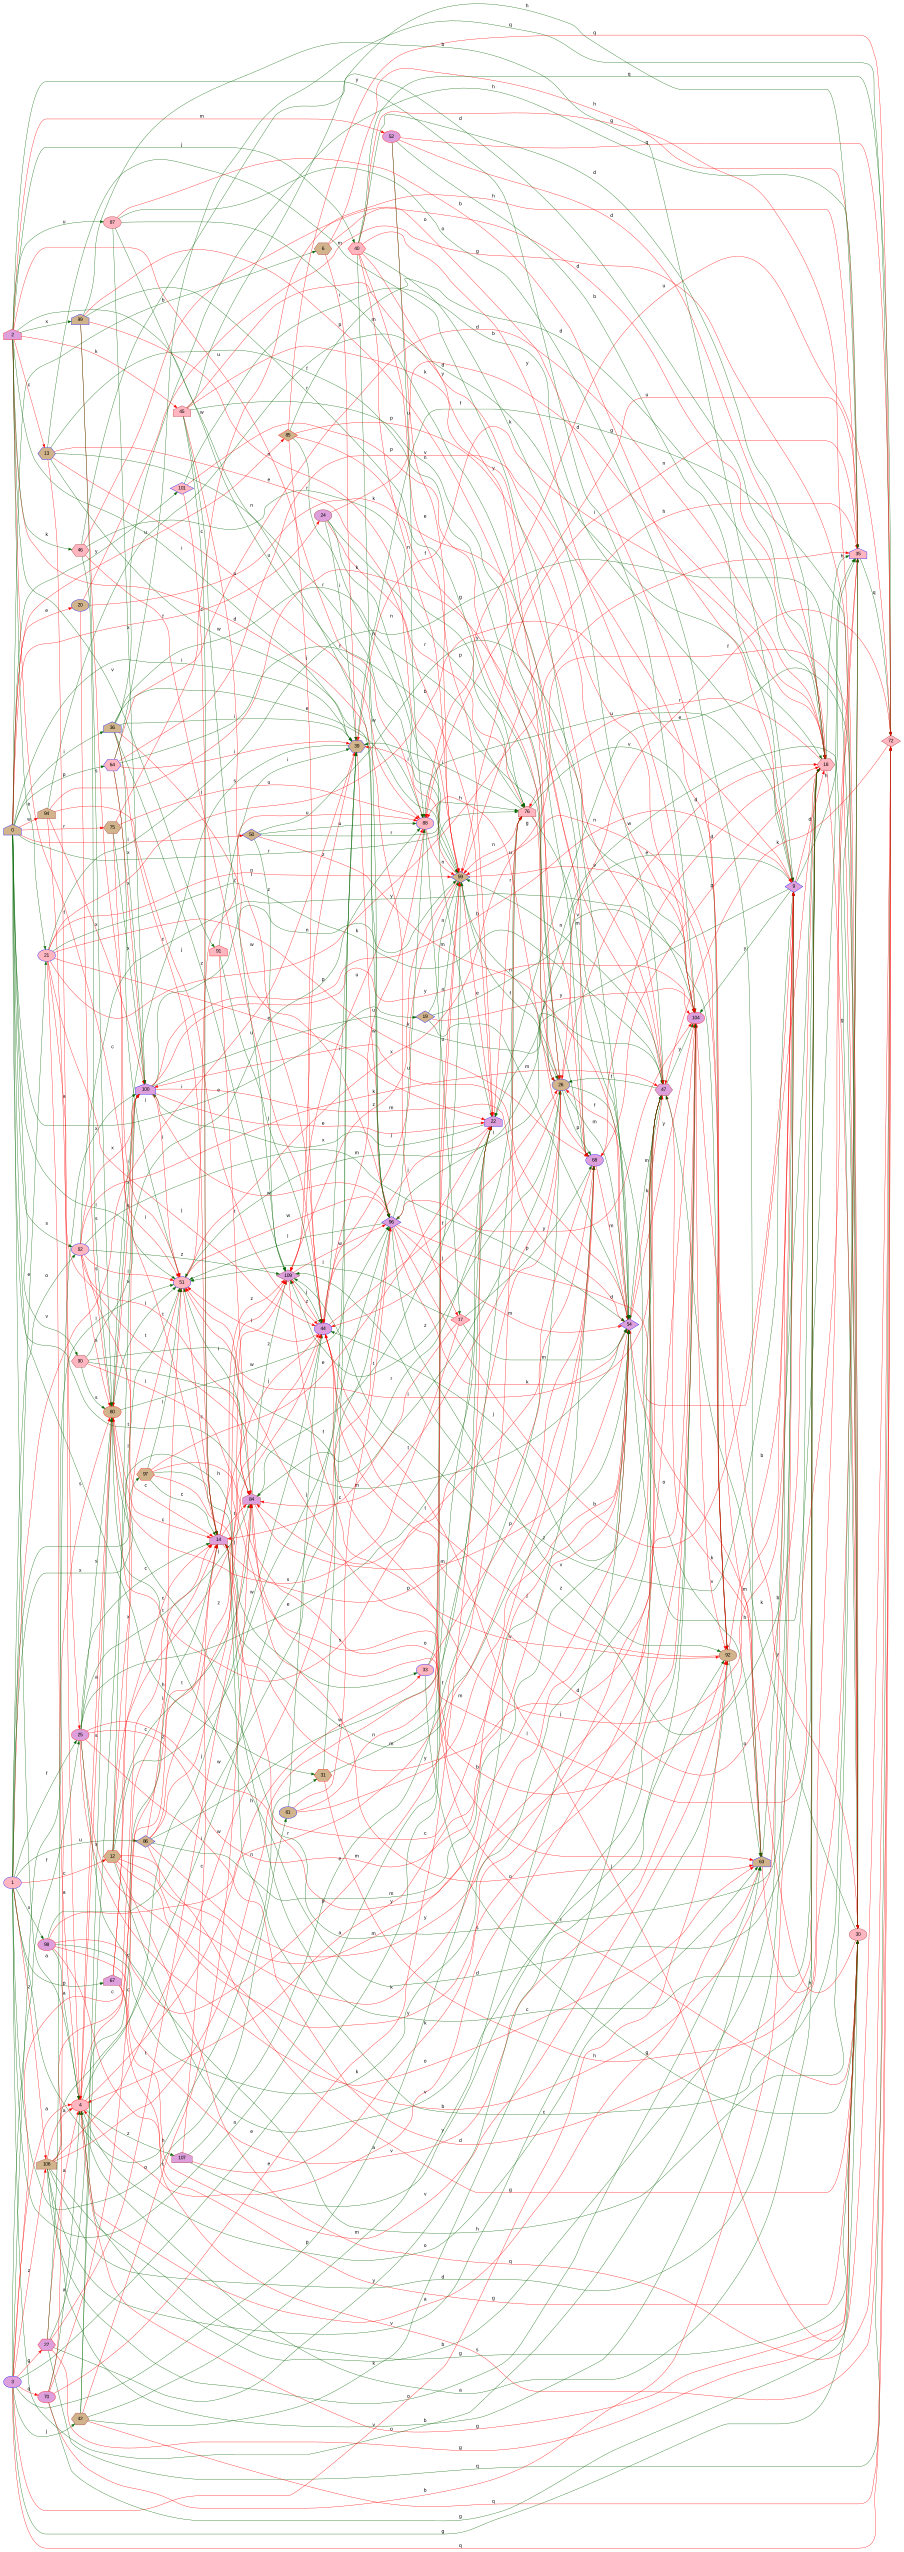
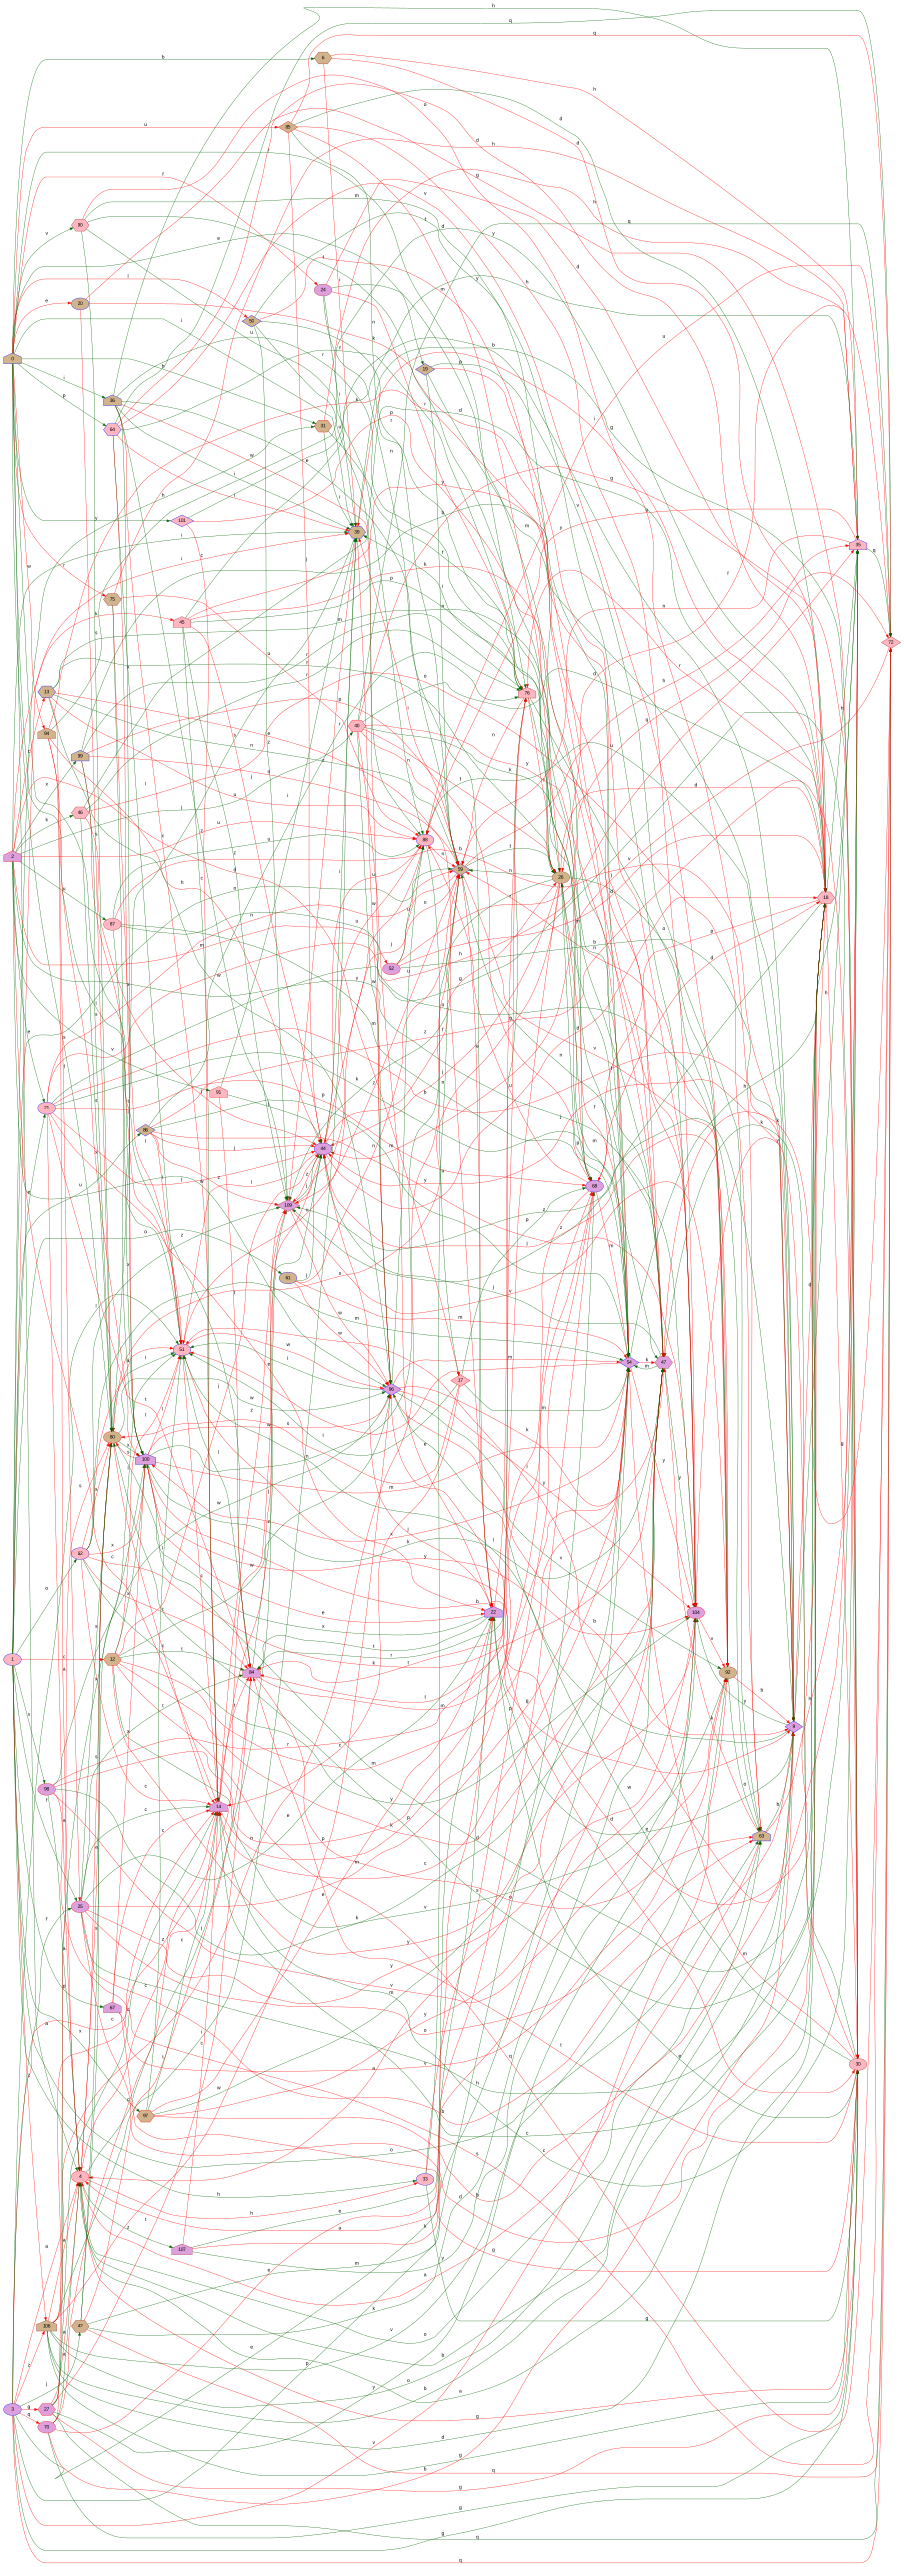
(182, 950) -> (182, 883)
(18, 1084) -> (38, 898)
(561, 1085) -> (561, 877)
